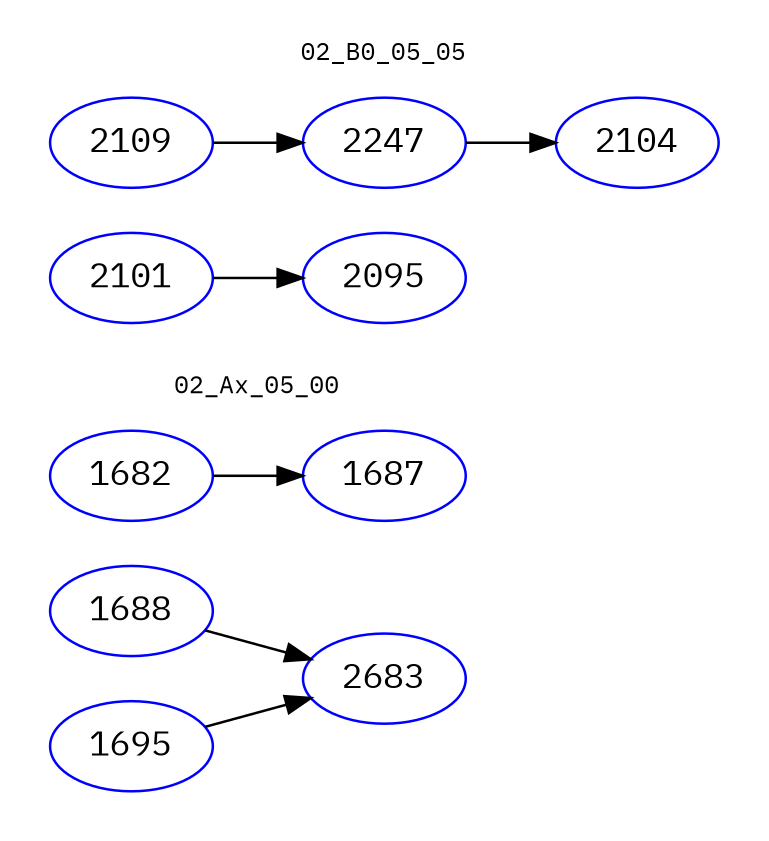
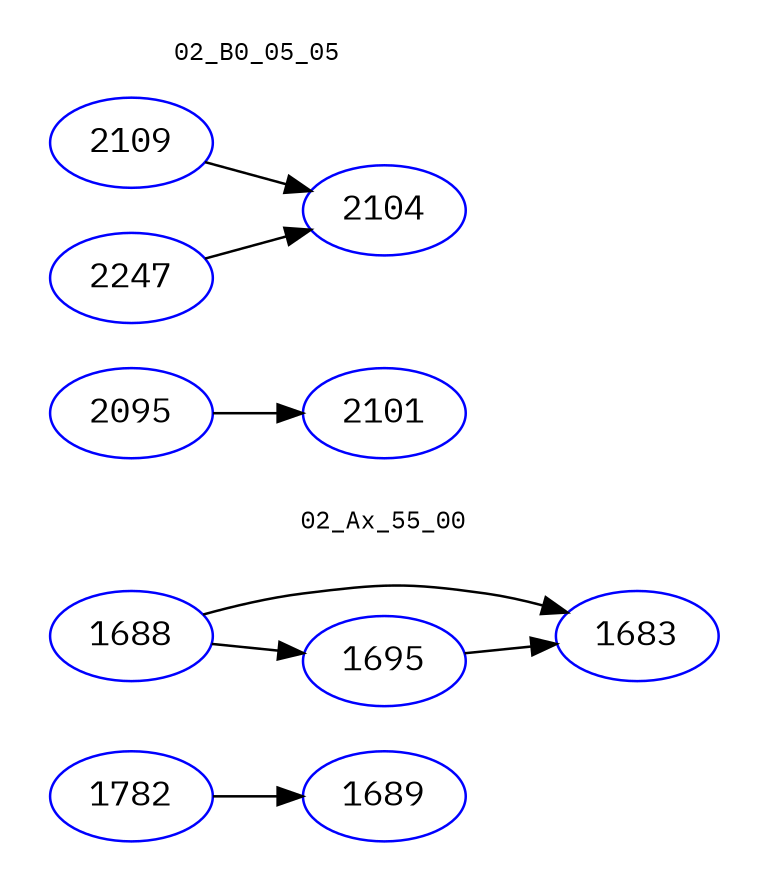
(245, 143) -> (246, 173)
(245, 278) -> (245, 413)
(258, 387) -> (384, 522)
(131, 476) -> (131, 796)
(384, 476) -> (384, 796)
none -> (245, 647)
(384, 679) -> (637, 636)
